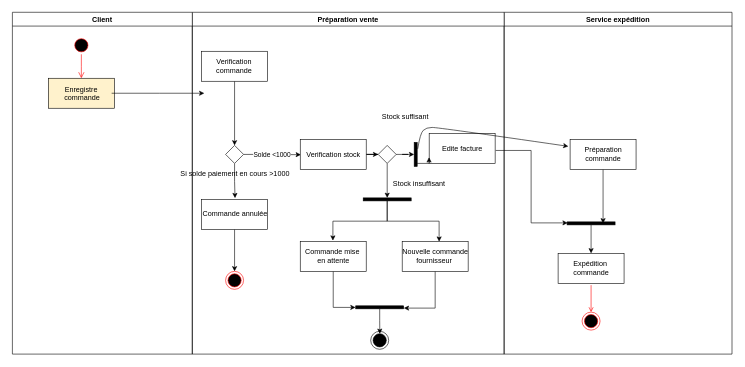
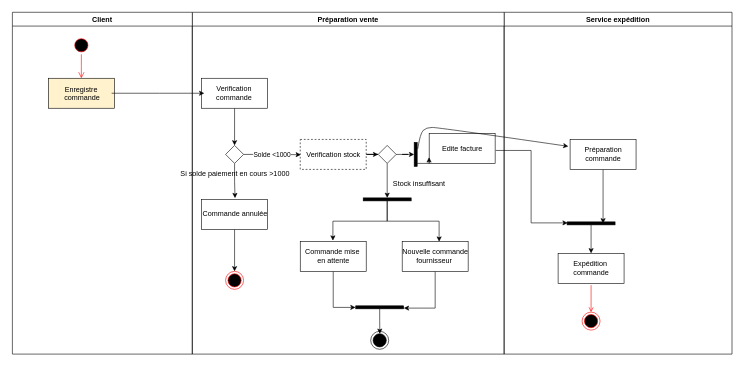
(235, 66) -> (235, 93)
(405, 117) -> none
(333, 155) -> (333, 155)
